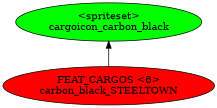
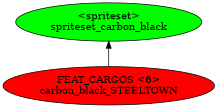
(109, 22) -> (109, 22)
